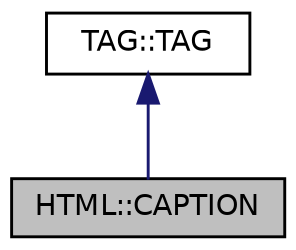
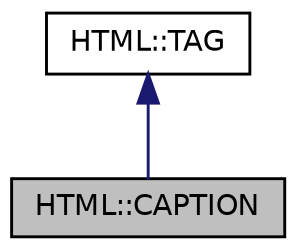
(148, 44) -> (148, 44)
